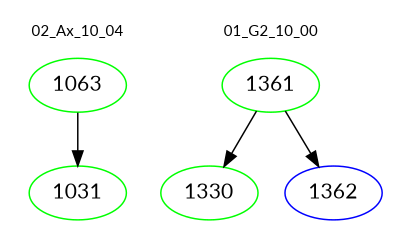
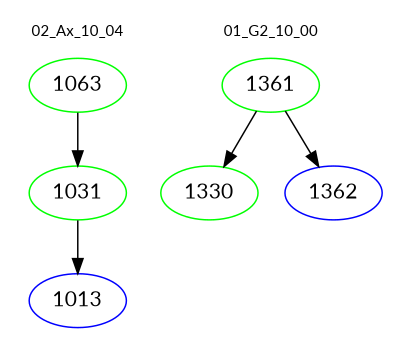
none -> (78, 301)
